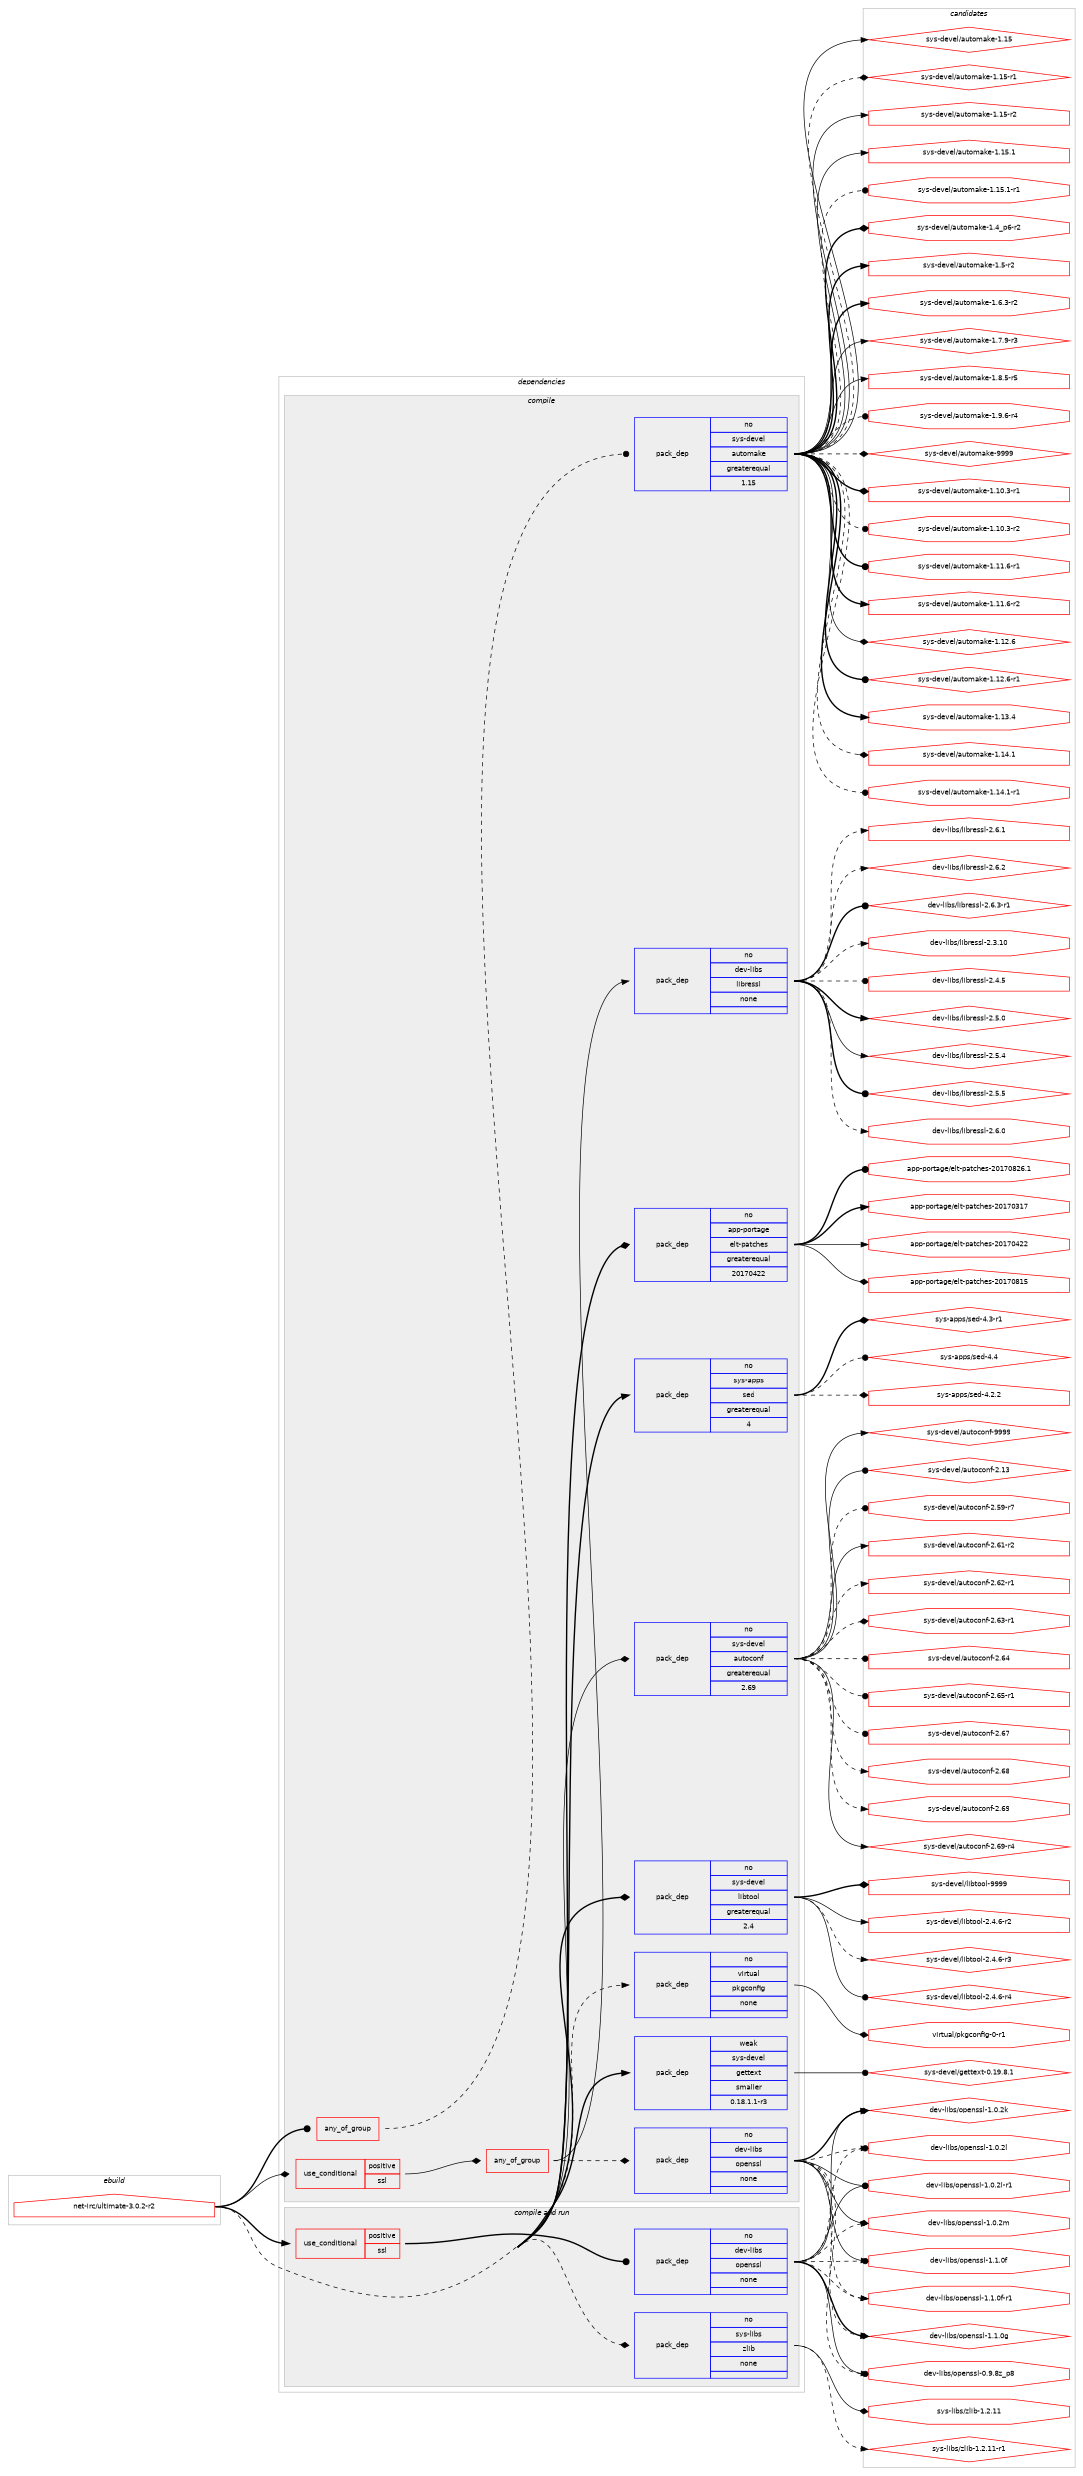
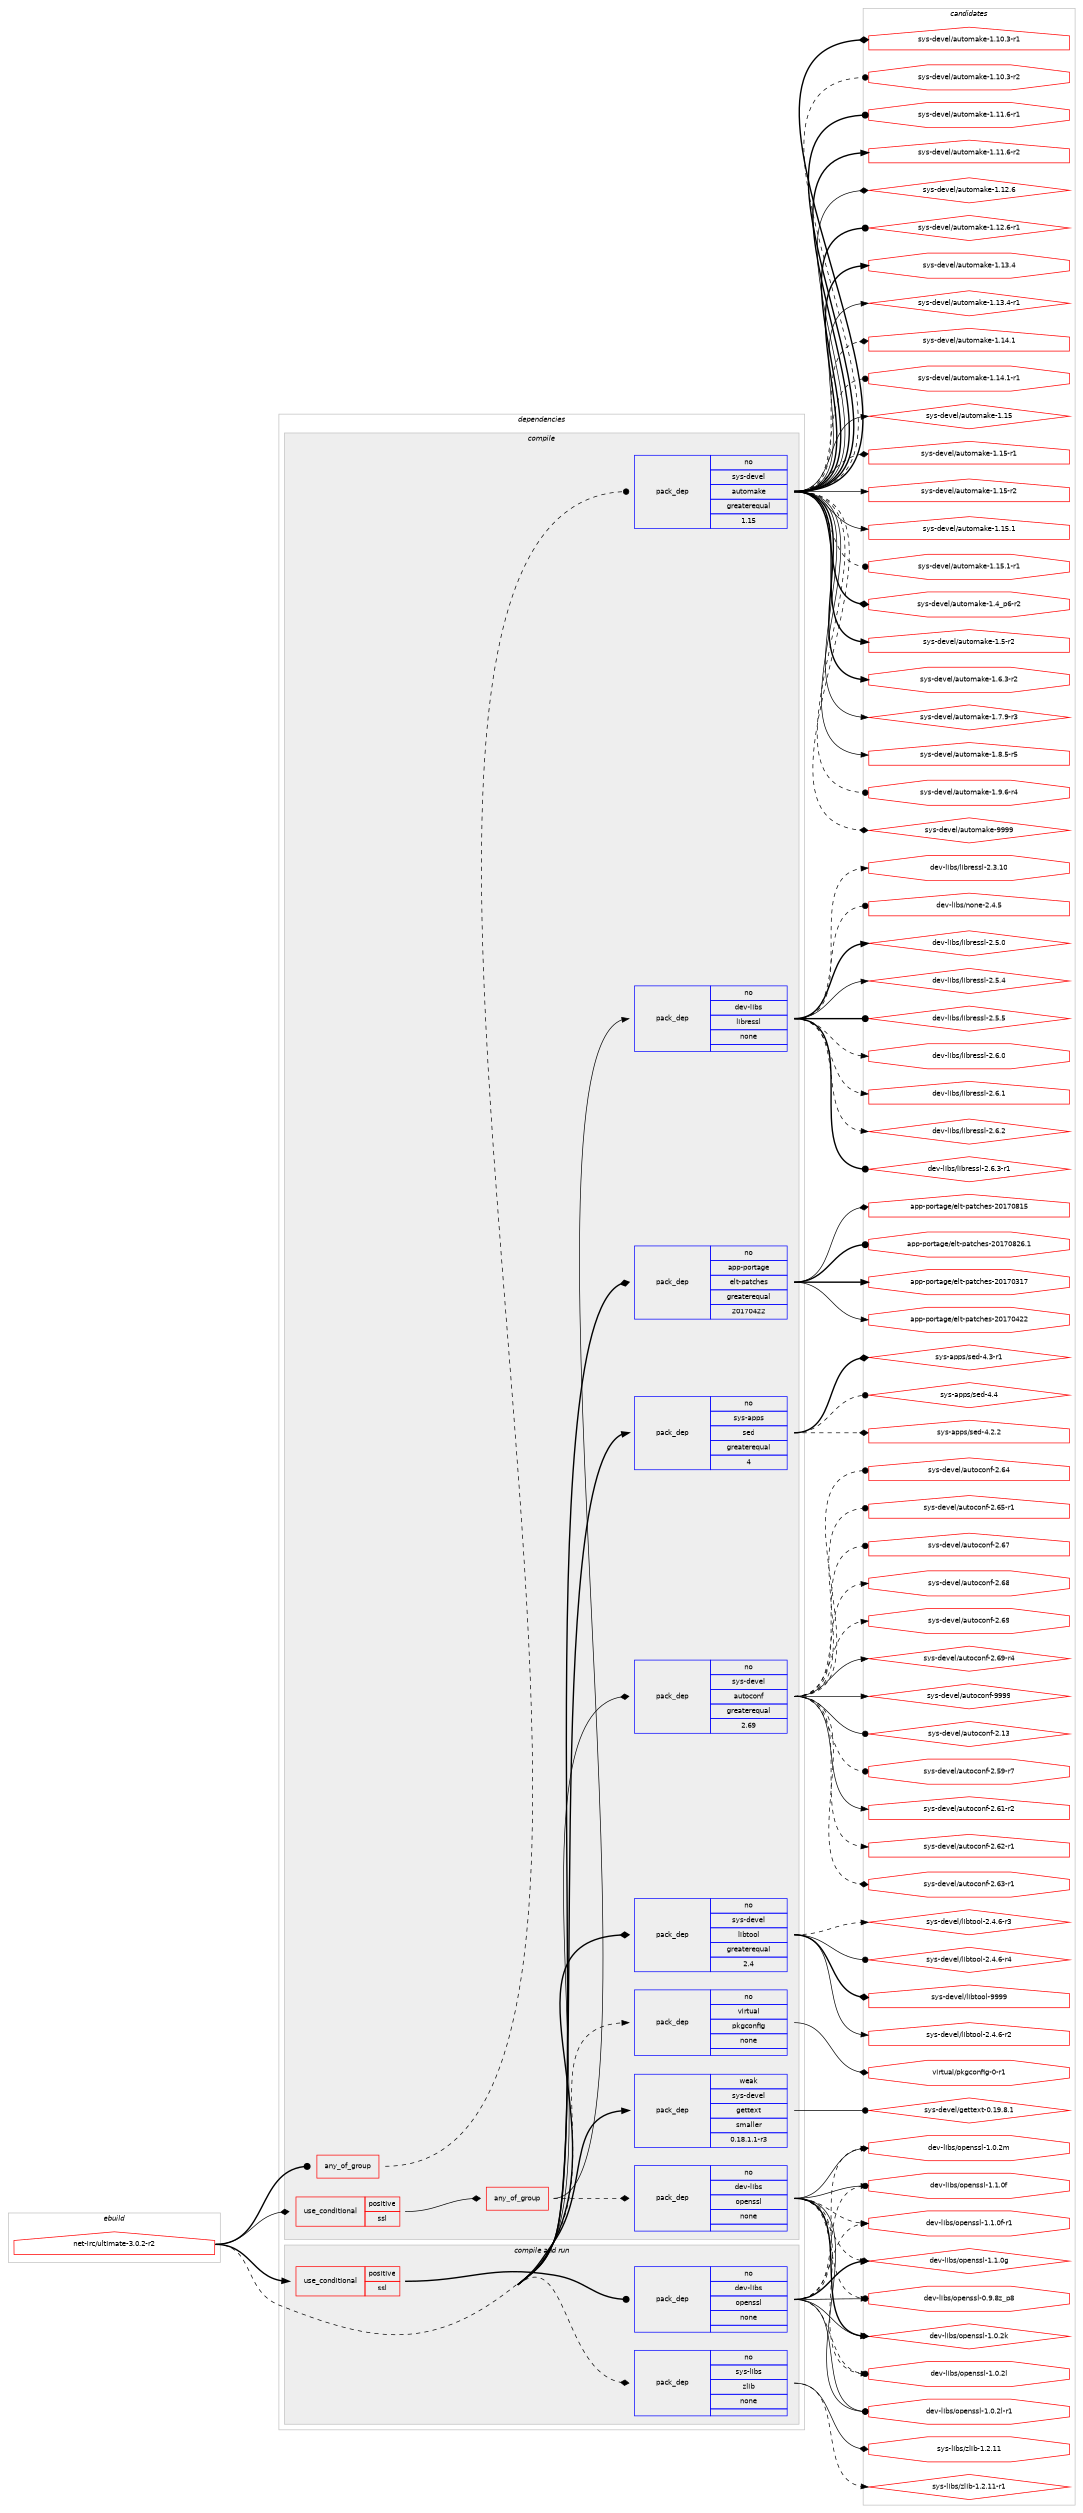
(969, 77) -> (969, 454)
none -> (969, 303)
(969, 981) -> (969, 906)
